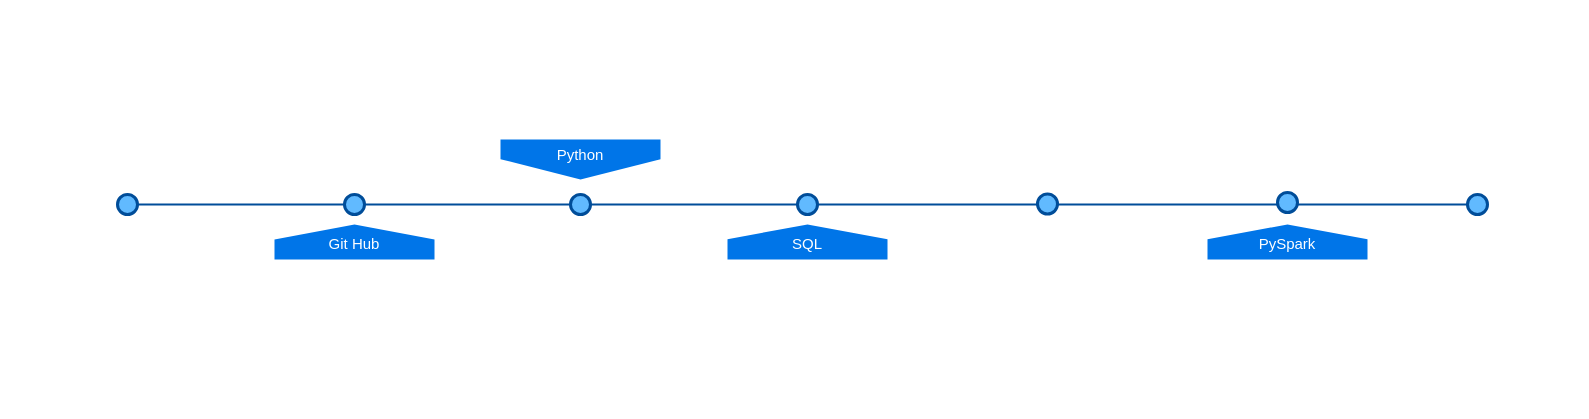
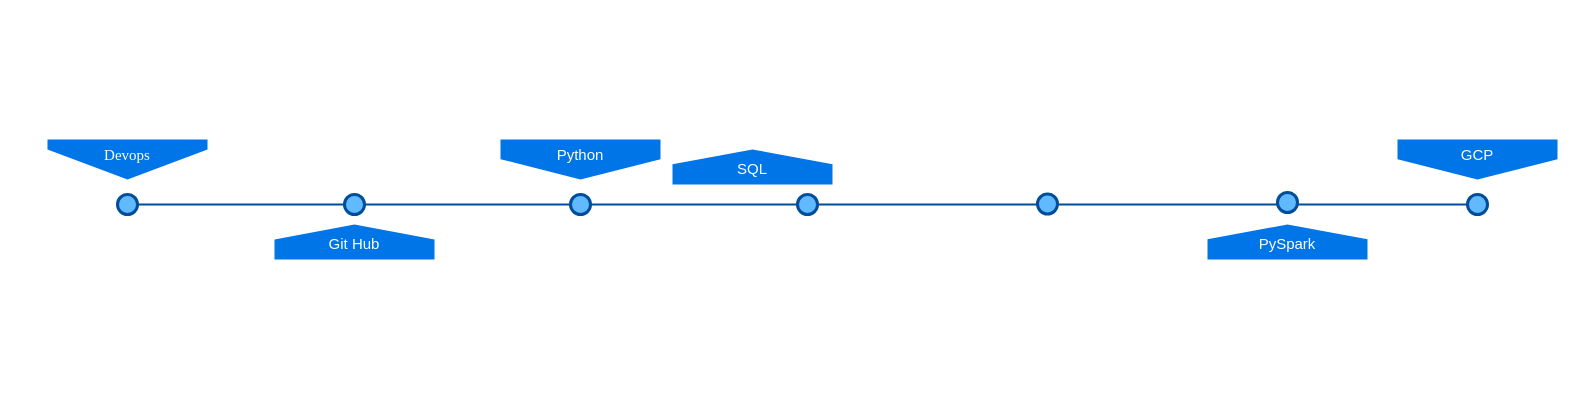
none -> (128, 160)
none -> (1478, 160)
(808, 242) -> (753, 167)
